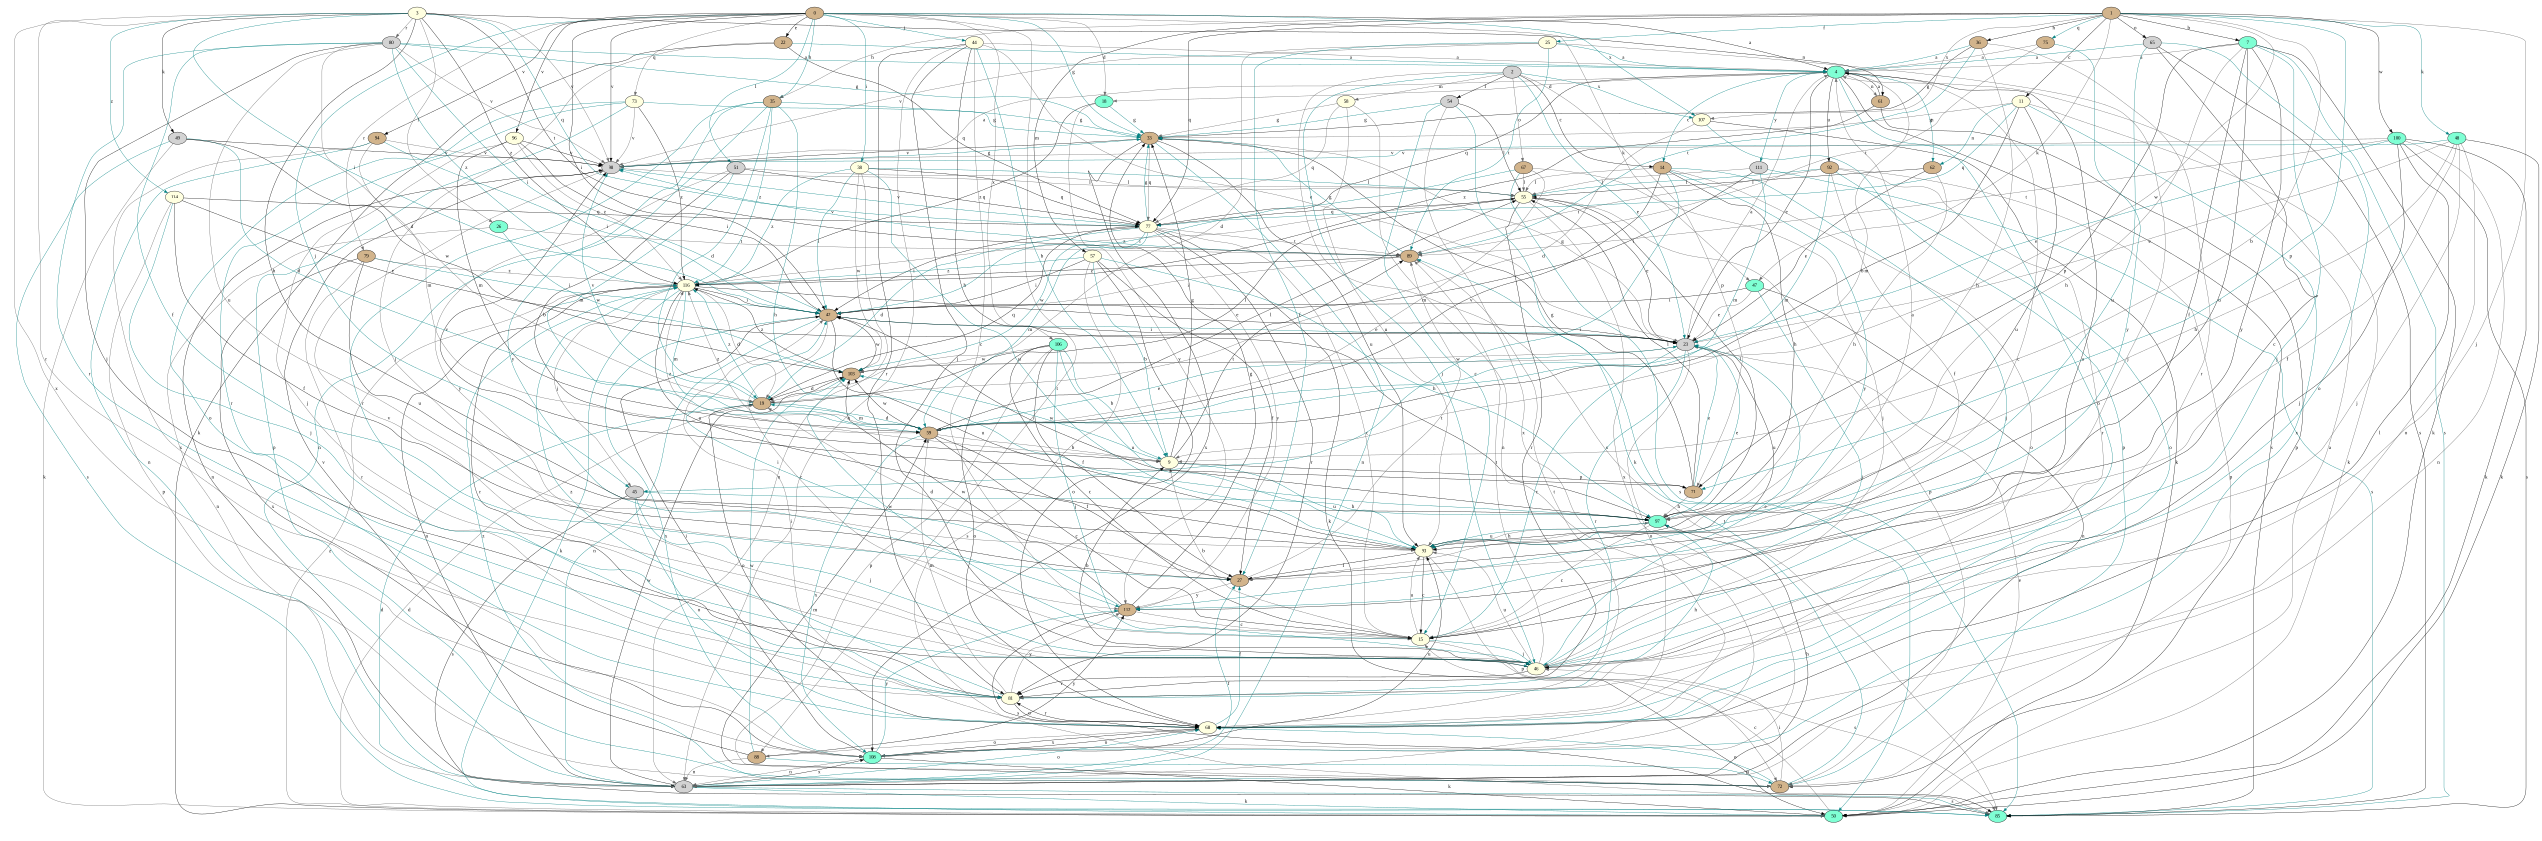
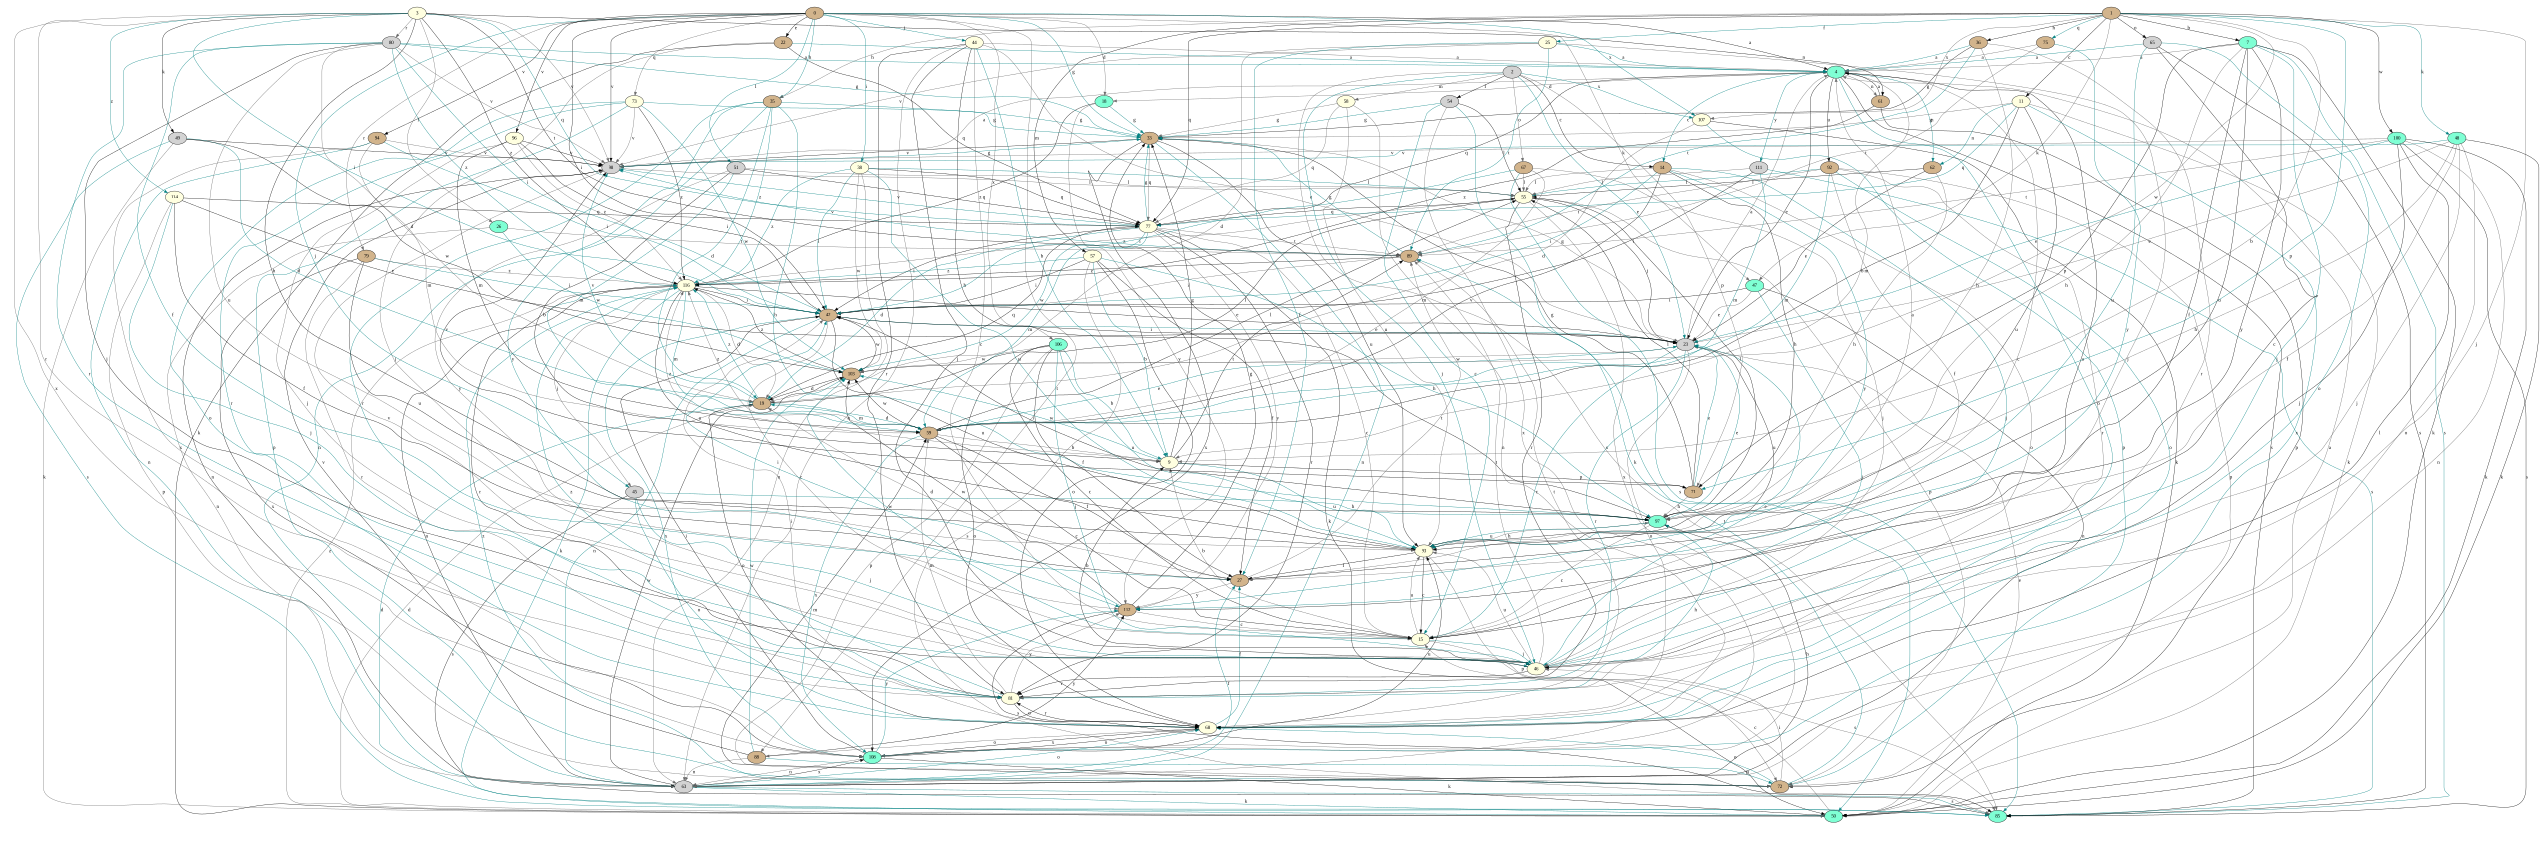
none -> (738, 232)
(1647, 271) -> (1647, 271)
(1258, 463) -> (1282, 294)
